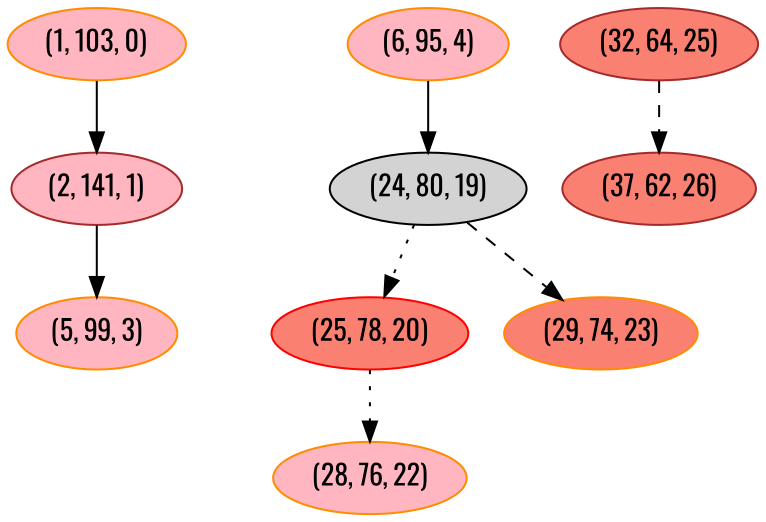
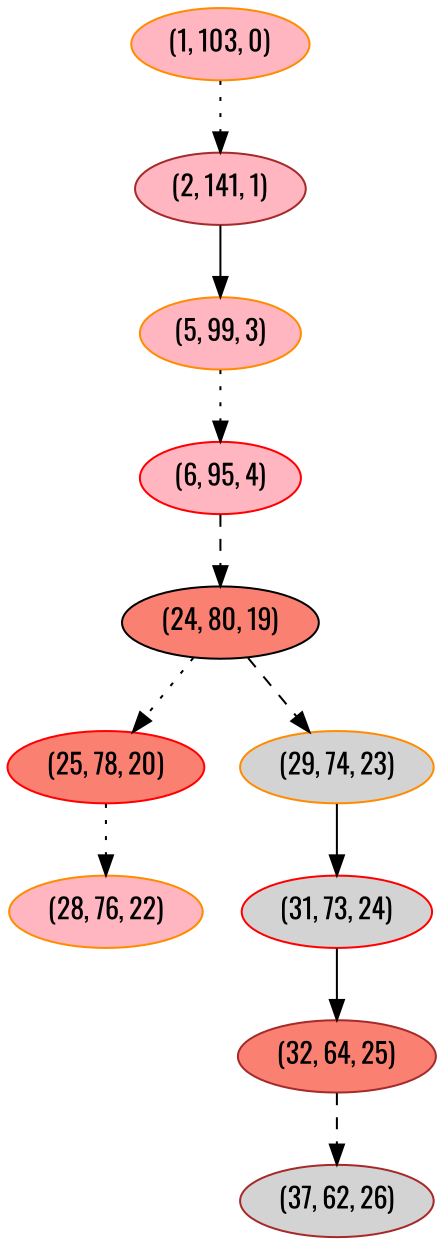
(428, 44) -> (220, 478)
(97, 107) -> (220, 107)
(428, 107) -> (220, 540)
(428, 189) -> (220, 623)
(659, 189) -> (337, 1201)
(601, 333) -> (337, 767)
none -> (220, 396)
none -> (337, 912)
